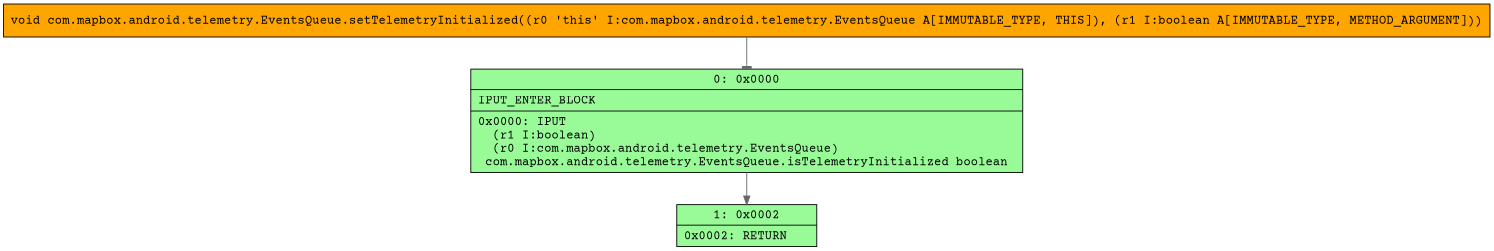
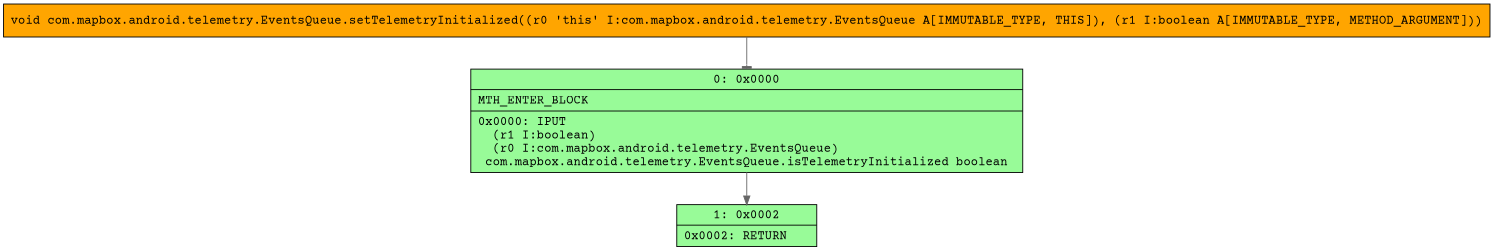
(537, 100) -> (533, 100)
